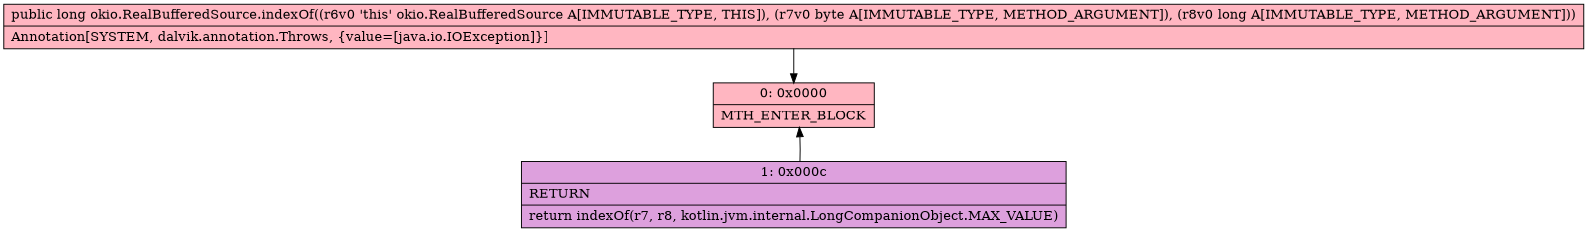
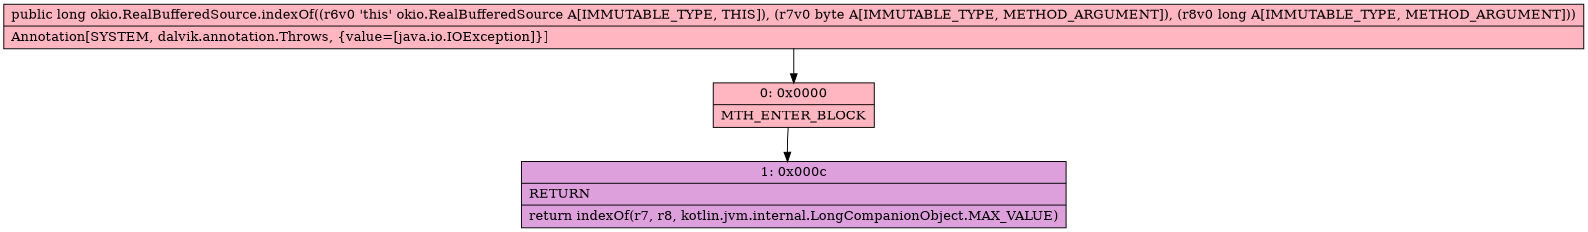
(800, 149) -> (788, 140)
